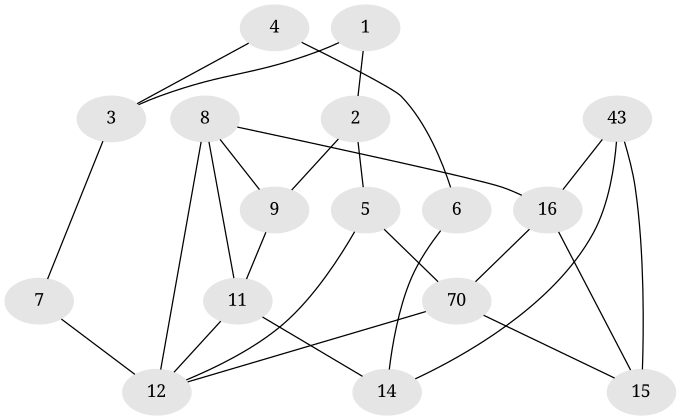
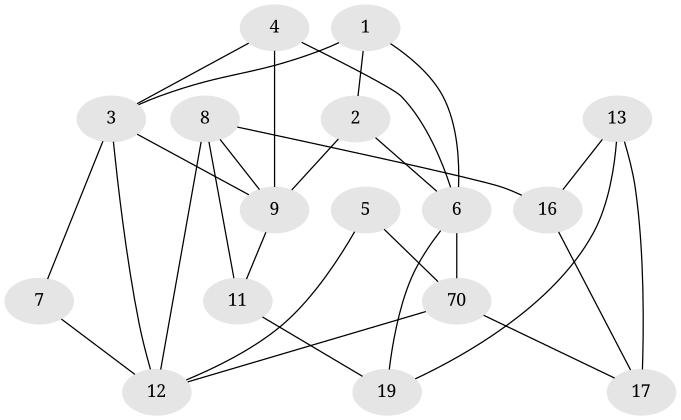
none -> (447, 105)
none -> (275, 119)
(617, 119) -> (617, 119)
none -> (187, 161)
(361, 165) -> (418, 175)
(502, 255) -> (457, 256)
(197, 347) -> (128, 256)
(387, 392) -> (387, 392)
(641, 392) -> (641, 392)
